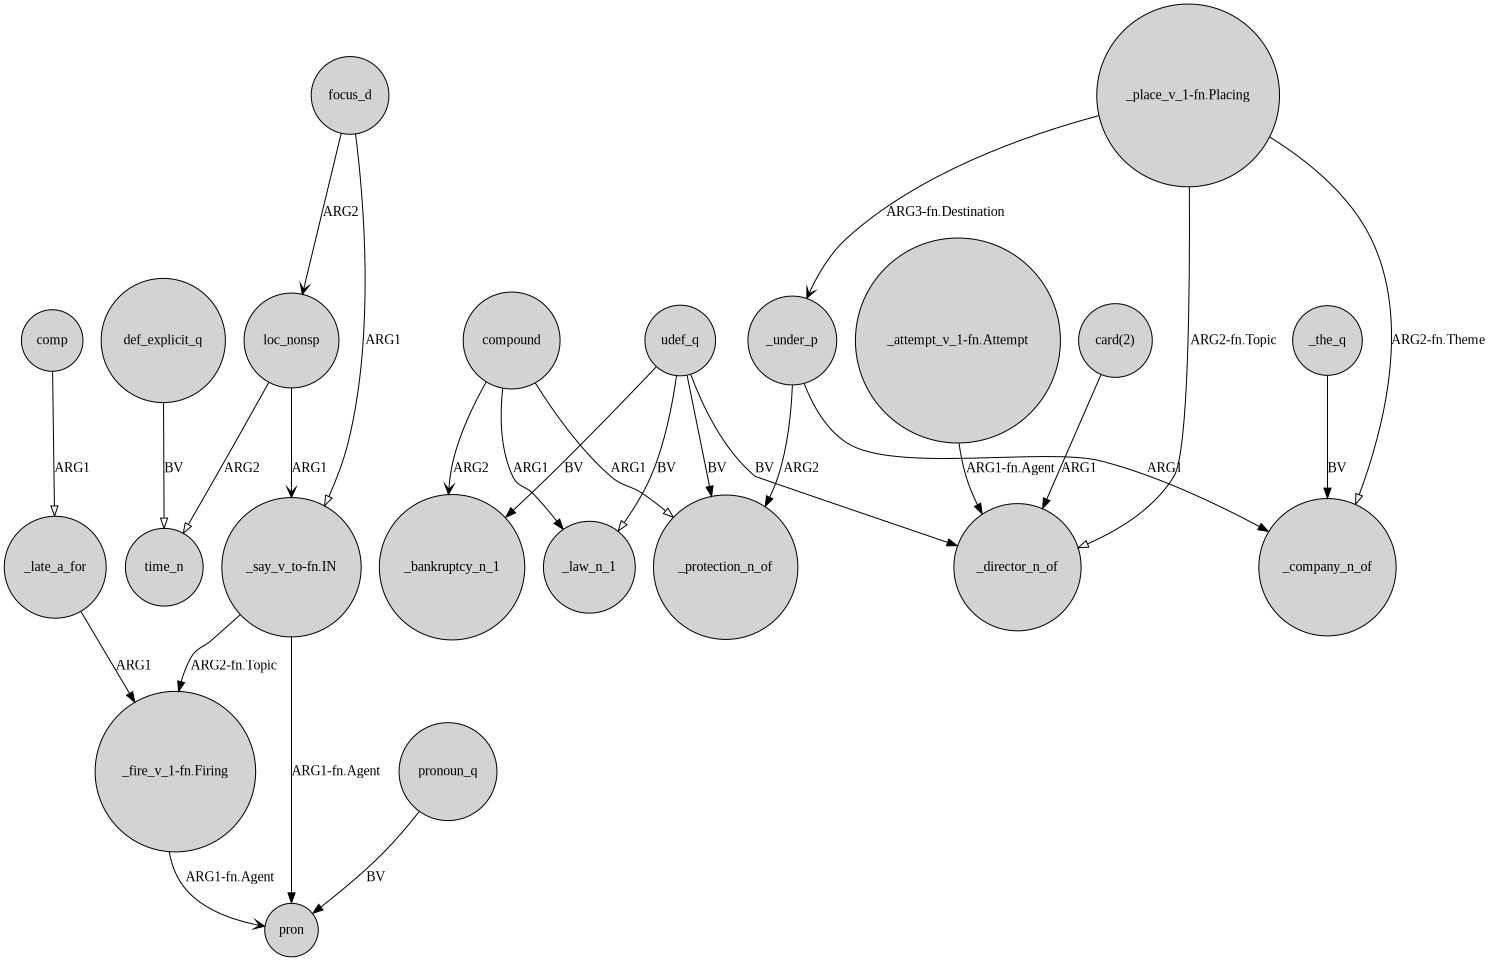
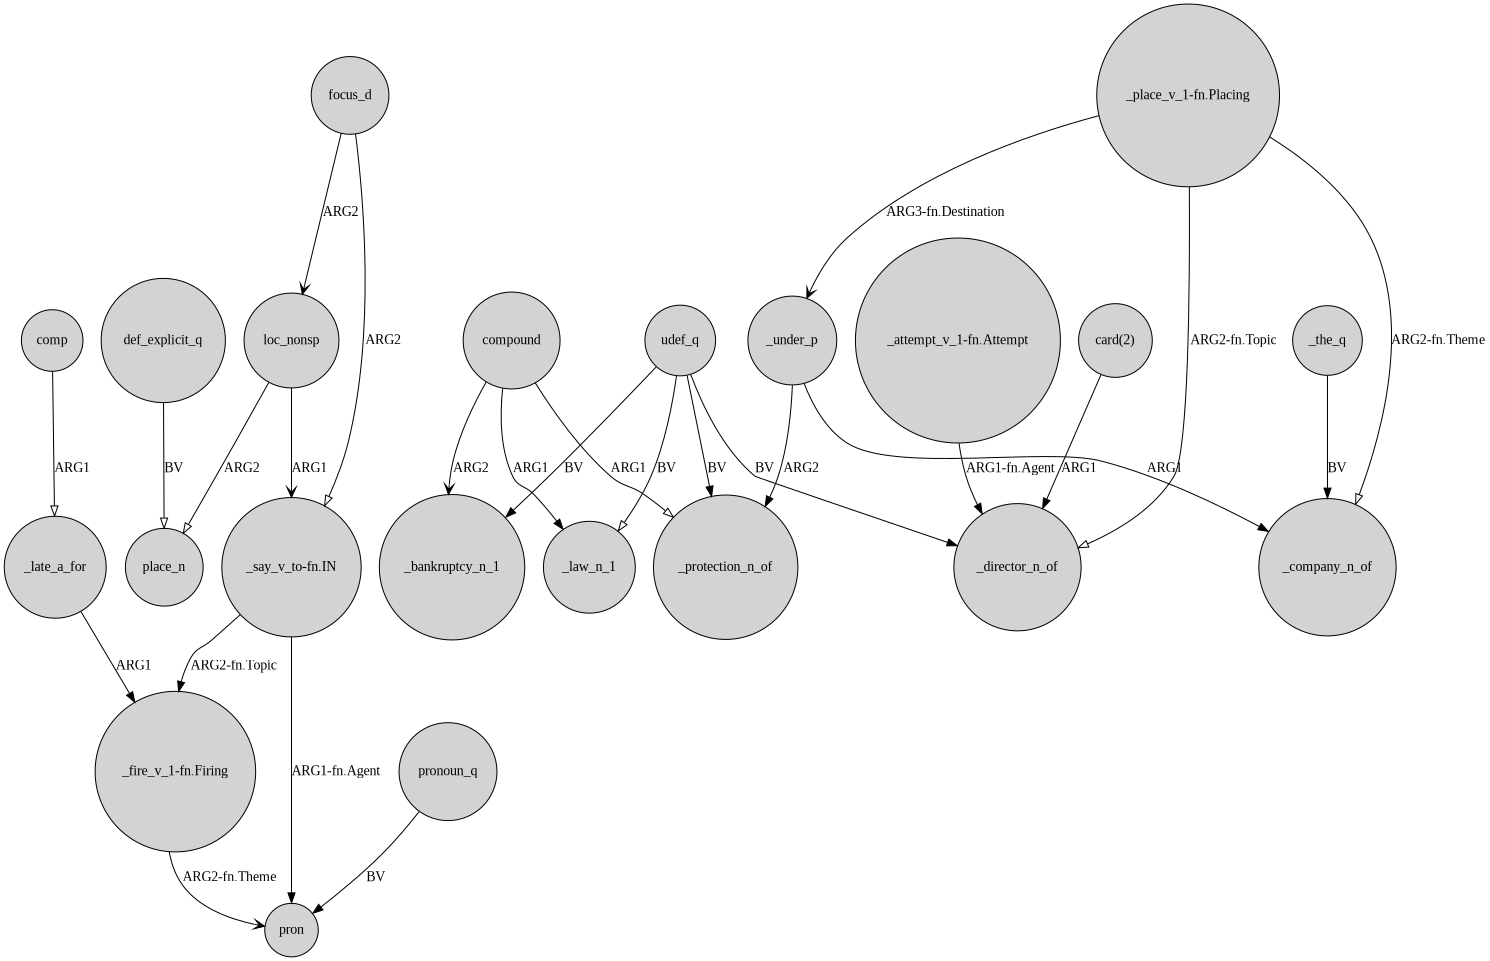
(383, 341) -> (383, 341)
(164, 567) -> (164, 567)
(230, 877) -> (230, 877)
